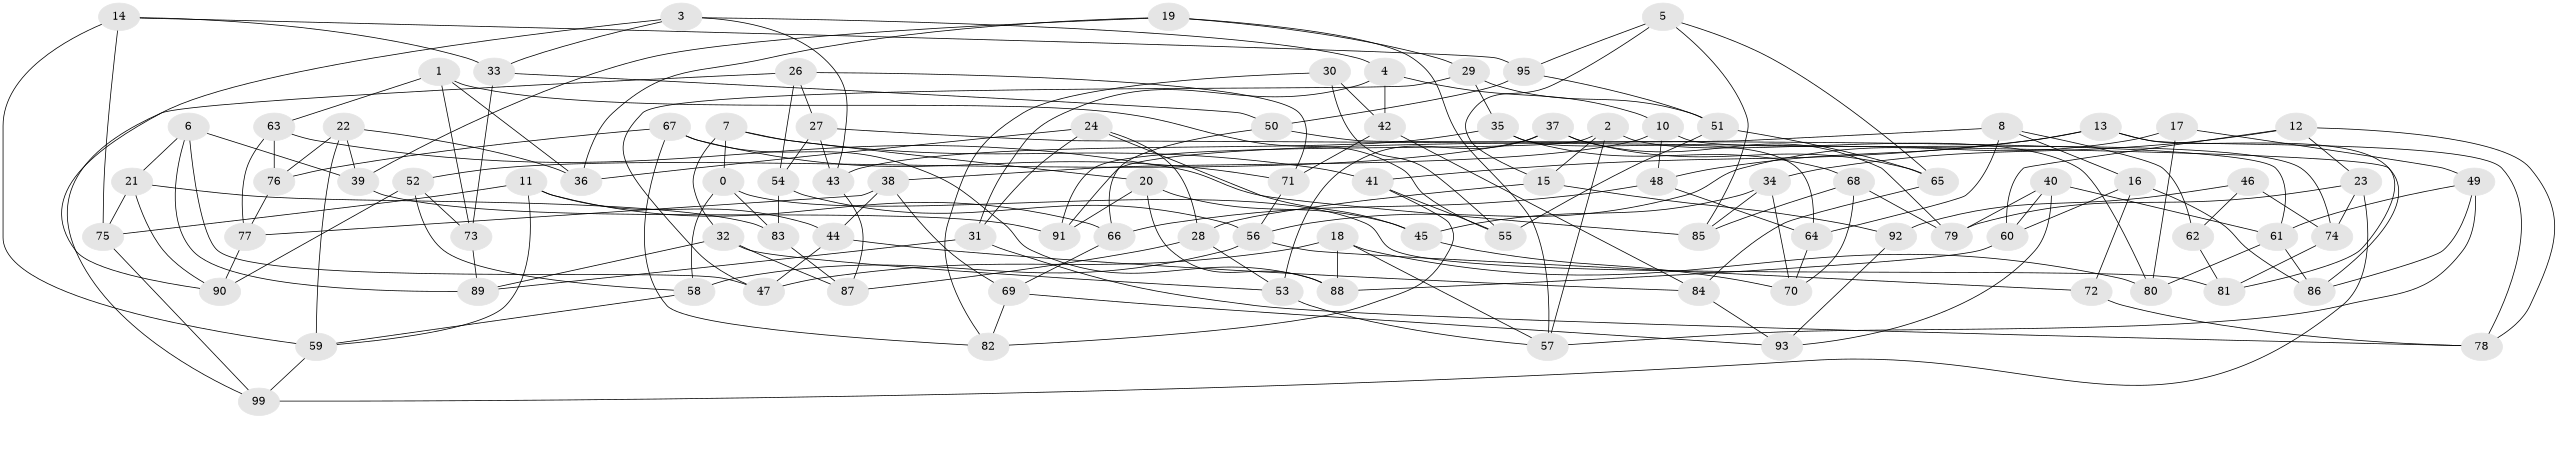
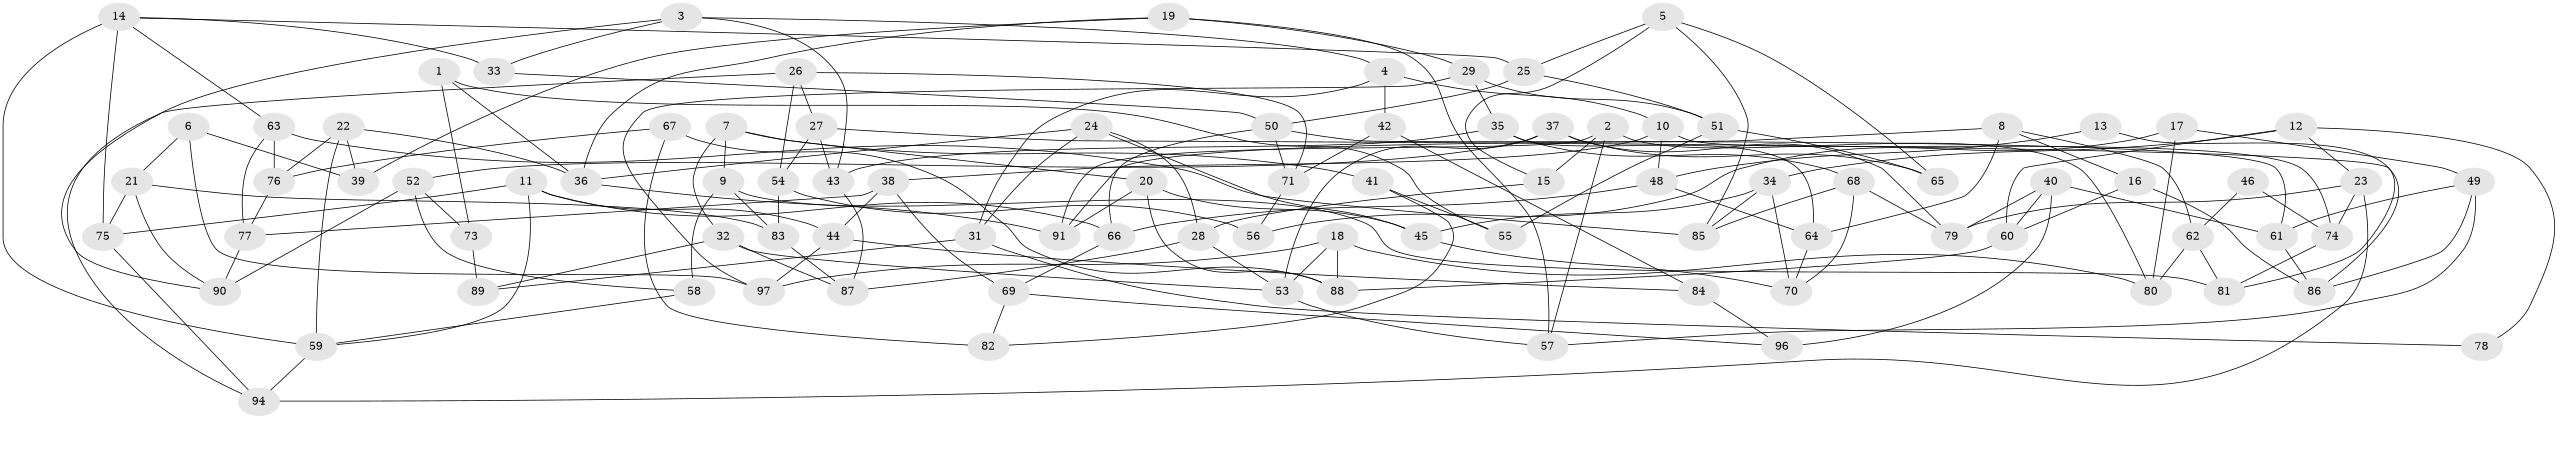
(1330, 72) -> none
(1524, 72) -> (1524, 72)
(353, 100) -> (197, 72)
(2399, 149) -> none
(1668, 160) -> none
(1064, 162) -> (1280, 154)
(481, 165) -> none
(723, 182) -> (723, 182)
(1823, 211) -> none
(807, 215) -> (733, 199)
(1896, 237) -> none
(2214, 264) -> (2172, 264)
(976, 270) -> none
(265, 279) -> none
(764, 292) -> (764, 292)
(1443, 292) -> (1310, 264)
(2092, 292) -> none
(1782, 347) -> (1782, 347)
(259, 402) -> (259, 402)
